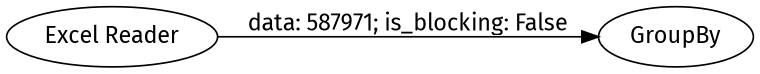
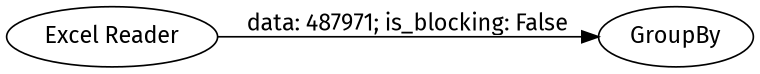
(408, 24) -> (408, 24)
